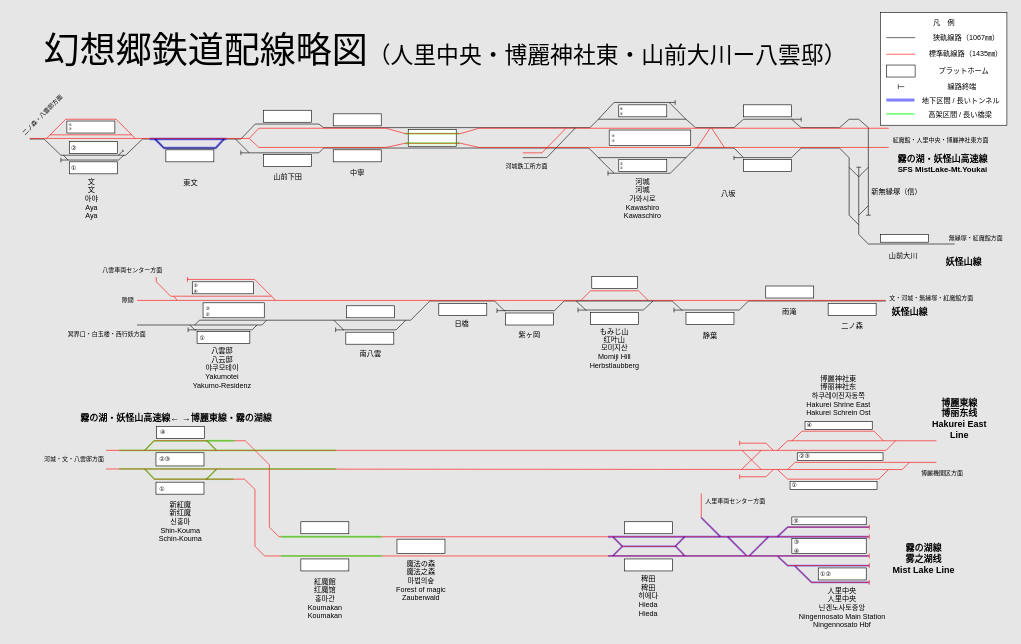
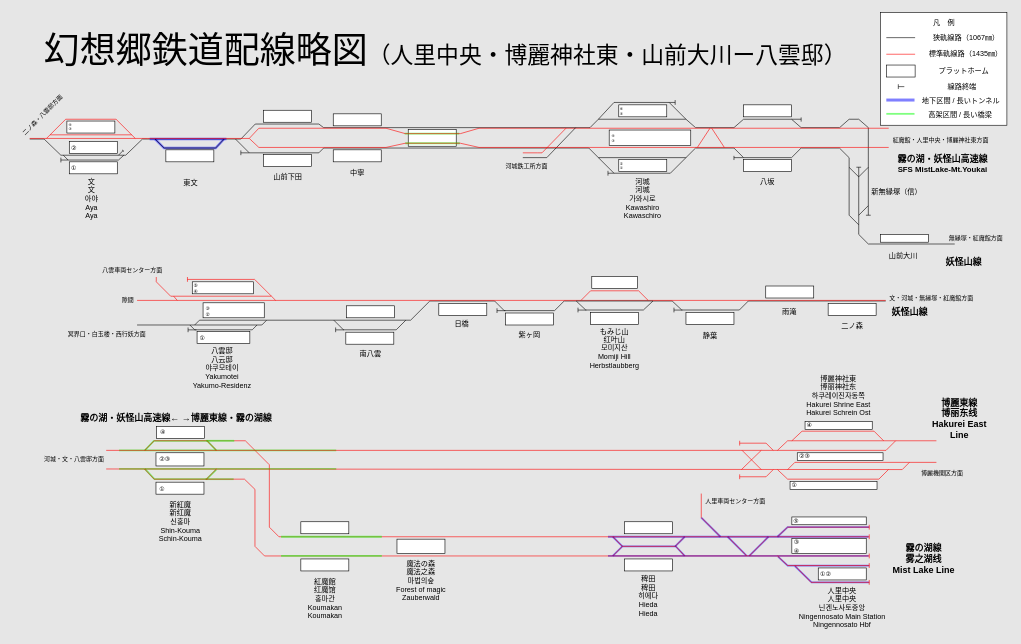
(729, 194) -> (768, 182)
